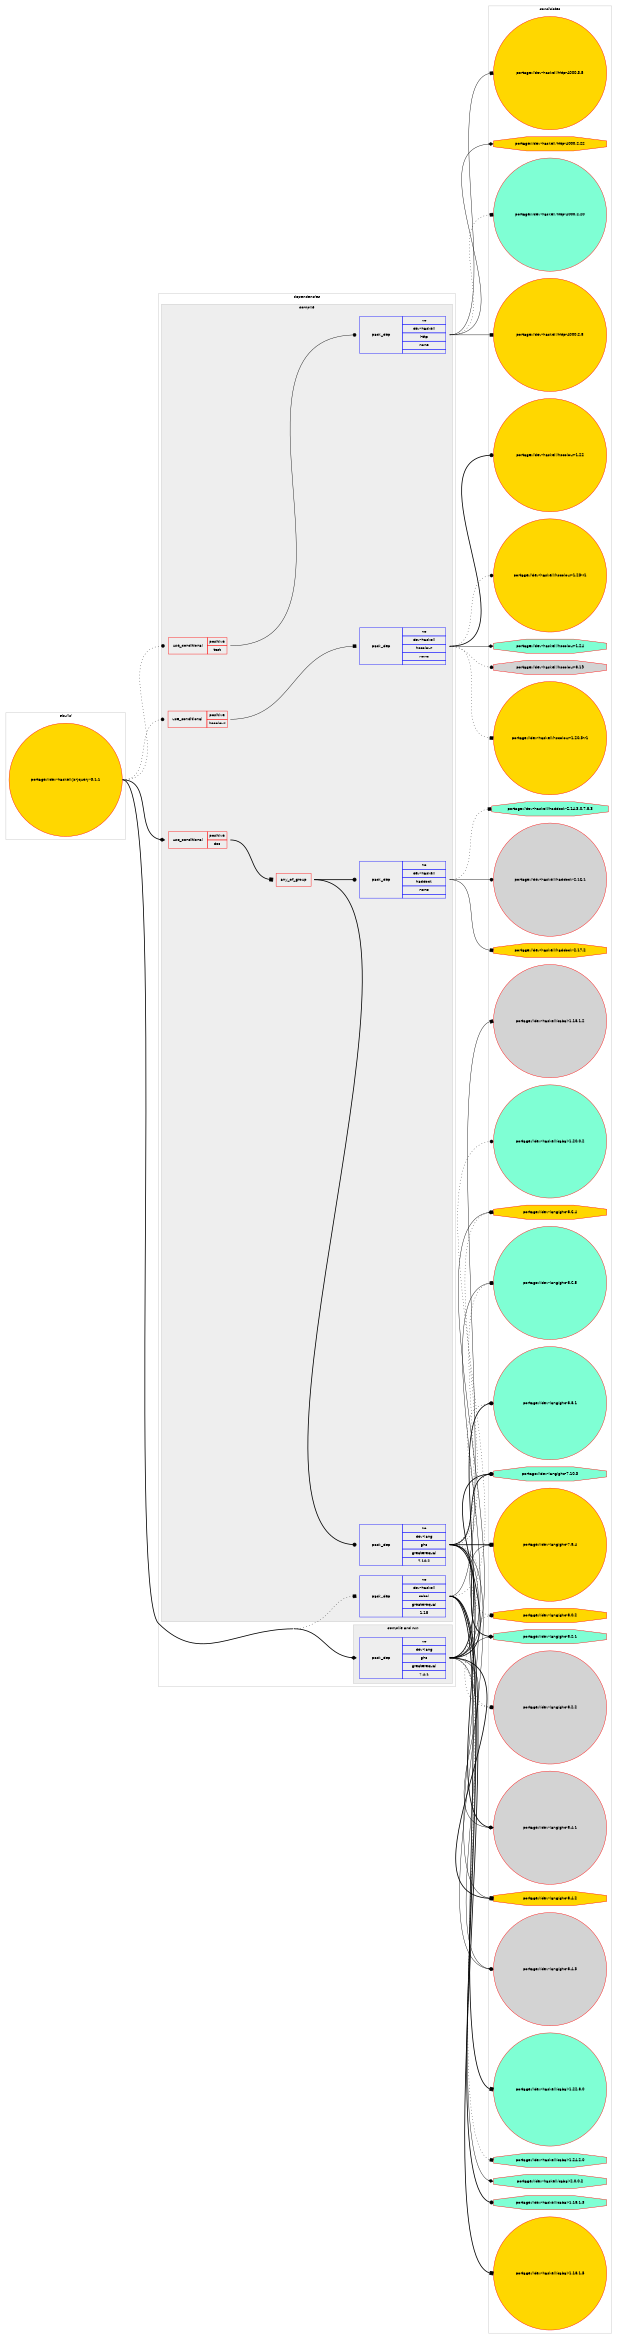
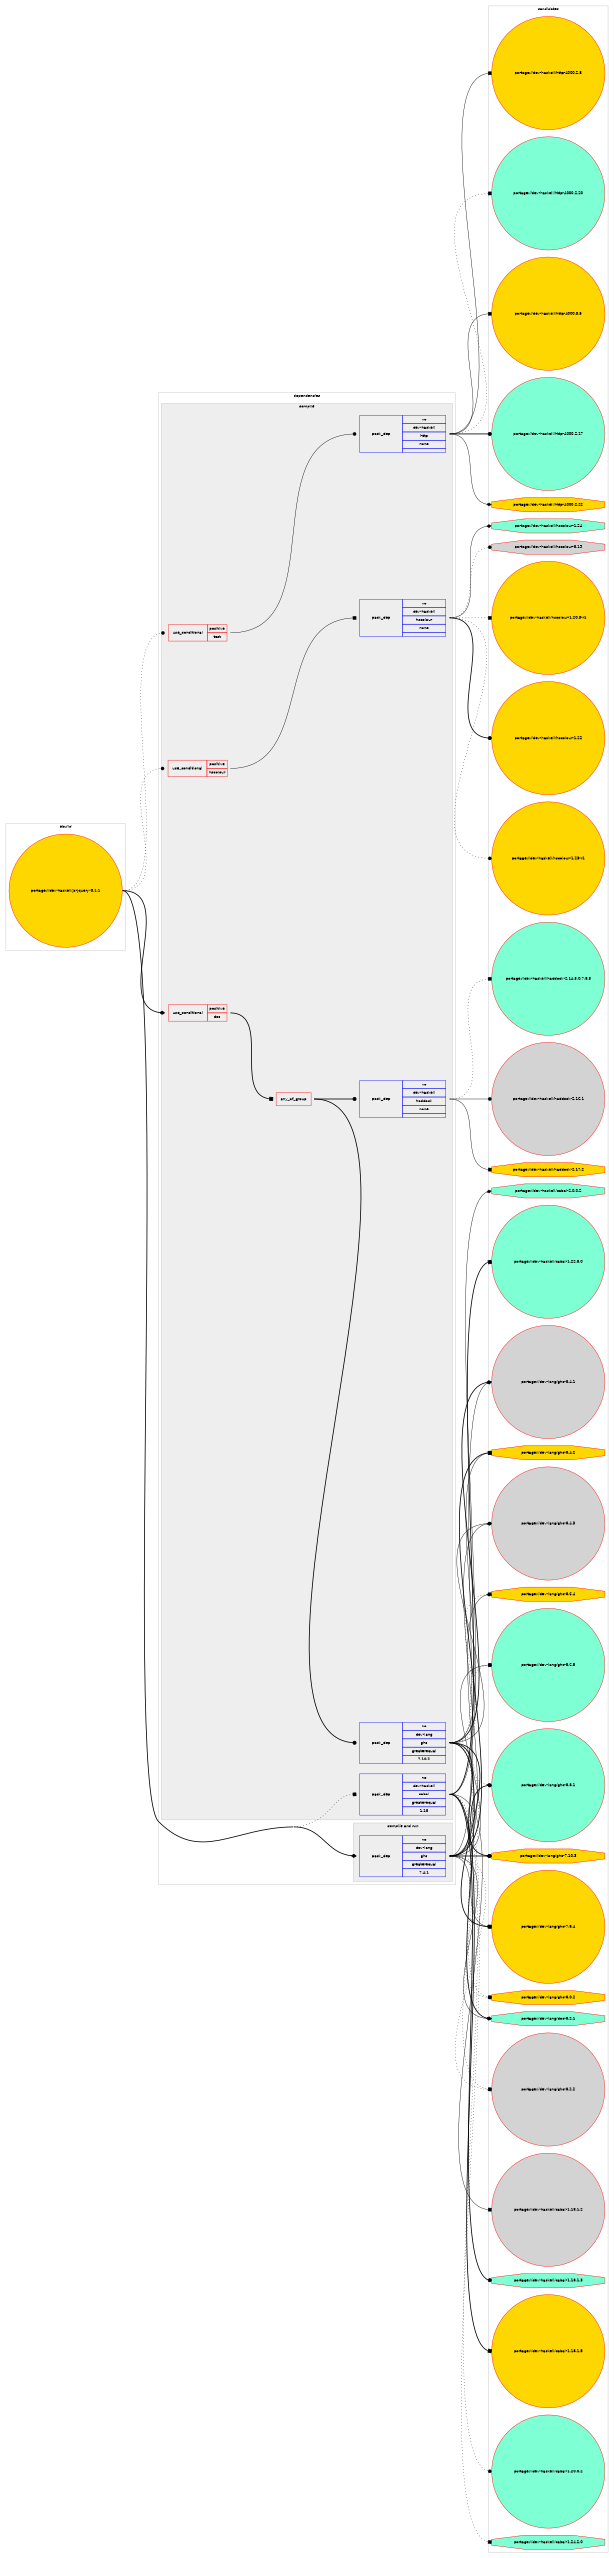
none -> (548, 434)
(550, 809) -> (548, 979)
(550, 1474) -> (548, 1856)
(550, 1637) -> (548, 2019)
